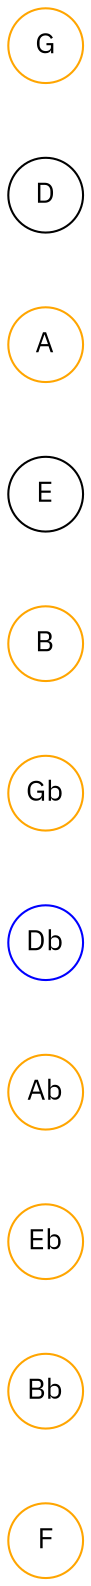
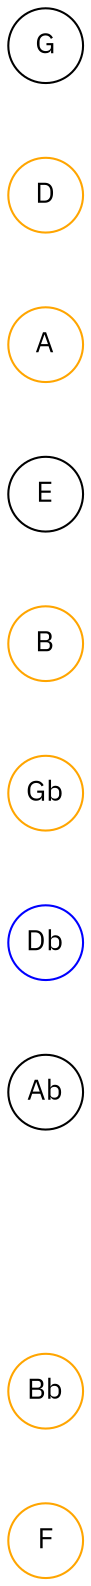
(46, 46) -> (46, 46)
(46, 195) -> (46, 195)
(46, 1092) -> (46, 1092)
(46, 1242) -> none
